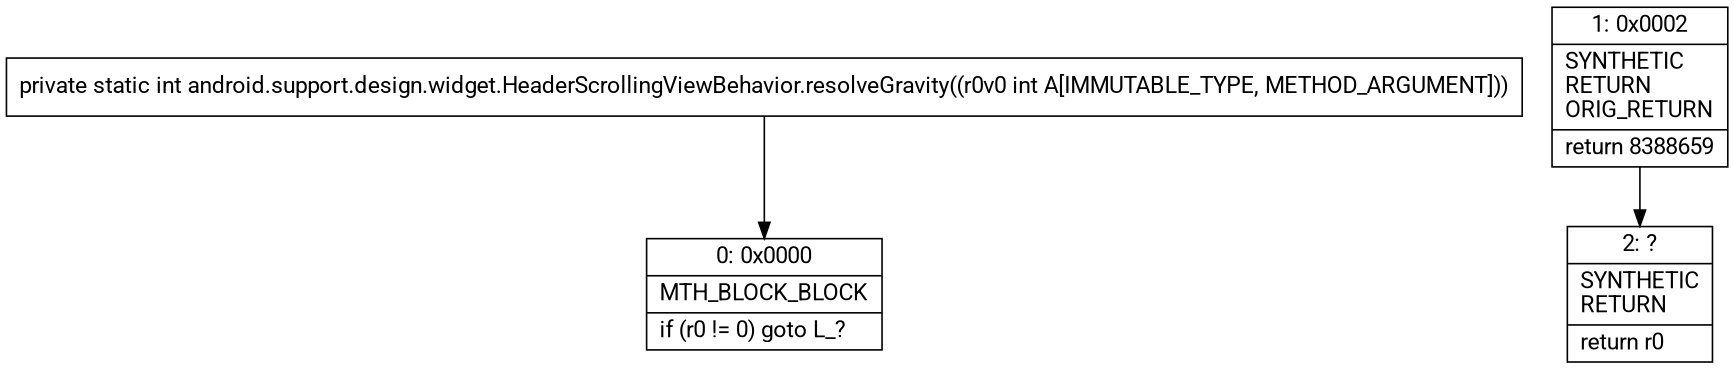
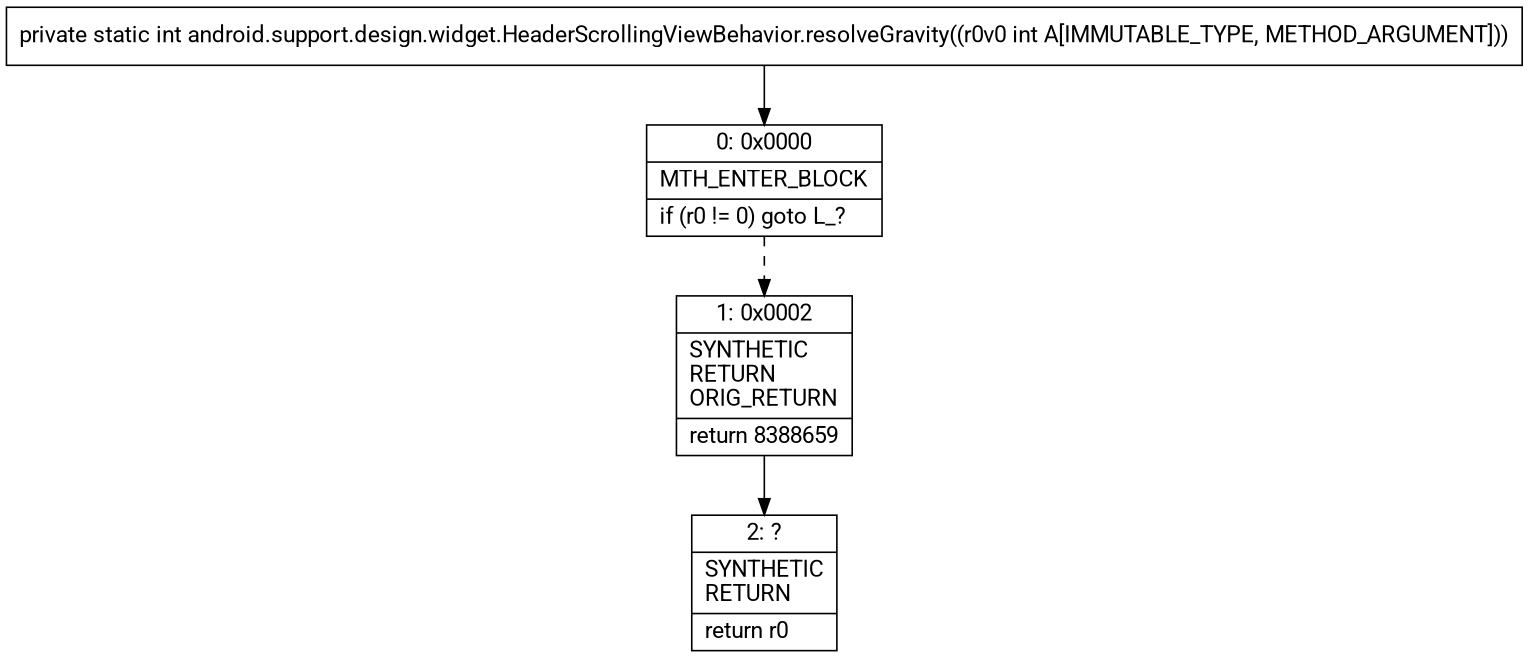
none -> (764, 258)
(764, 293) -> (764, 180)
